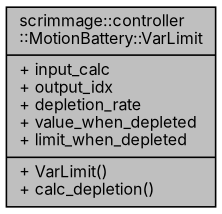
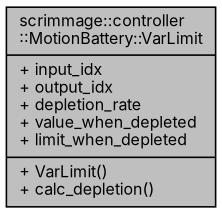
(65, 70) -> (61, 70)
